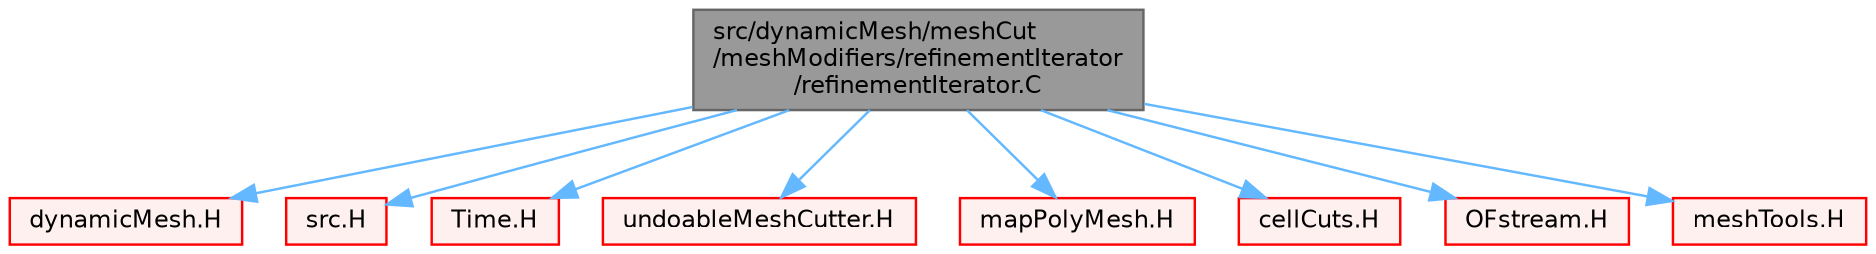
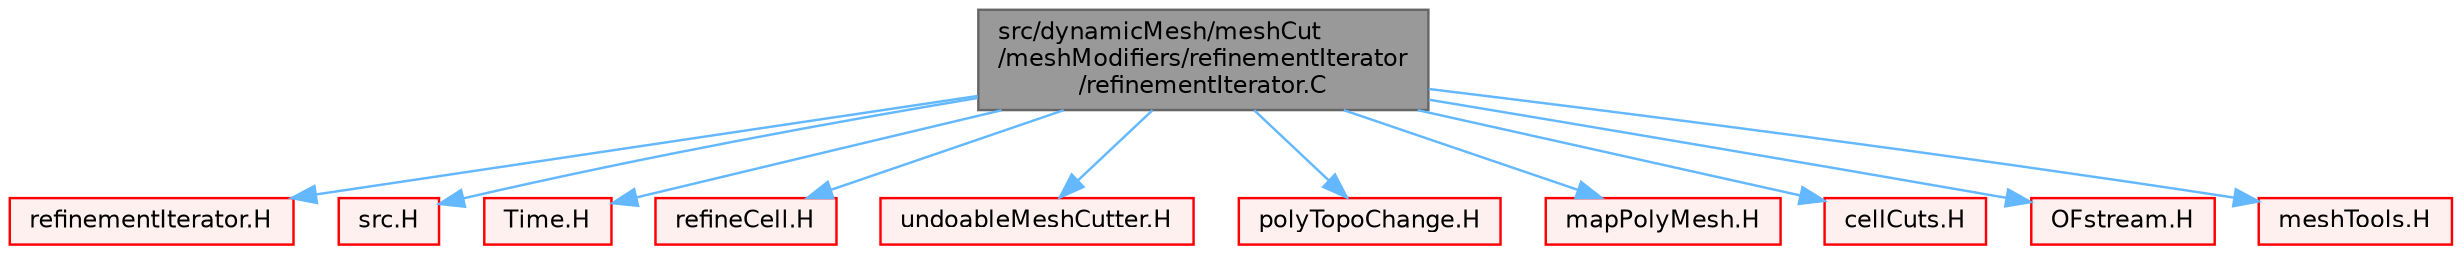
(126, 221) -> (152, 221)
none -> (746, 221)
none -> (1370, 221)
